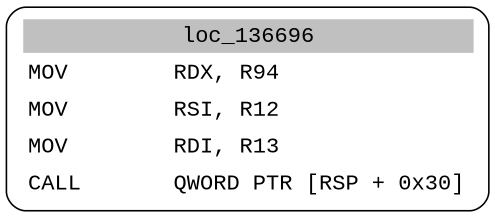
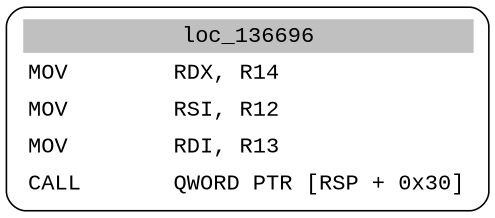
(154, 72) -> (154, 72)
